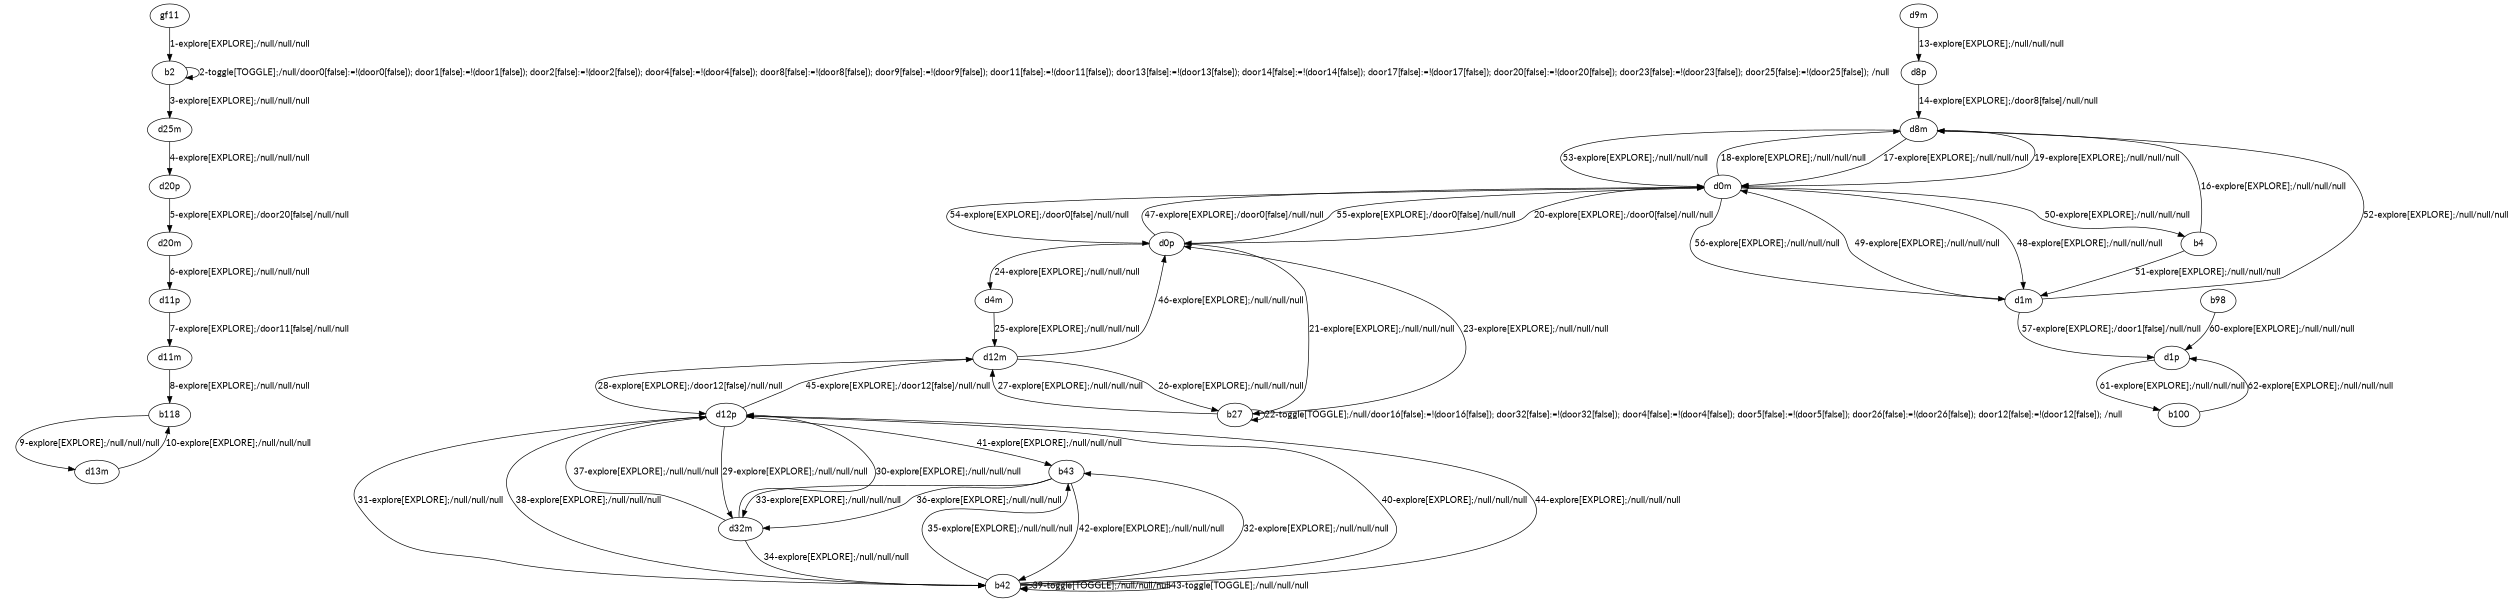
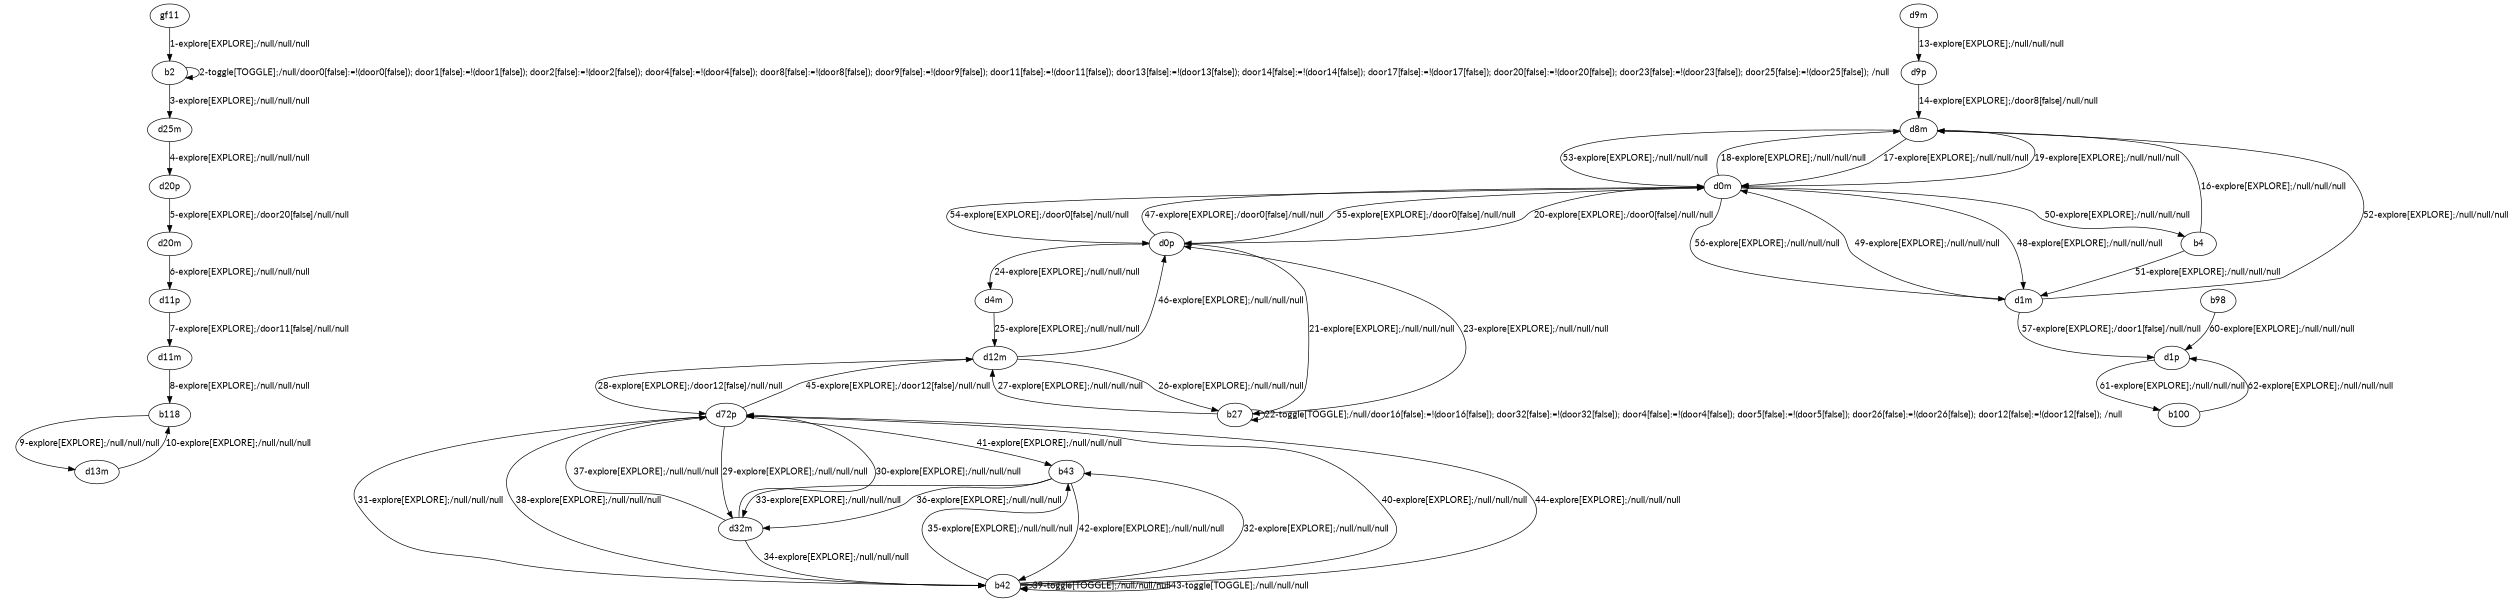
(1919, 73) -> (1919, 73)
(726, 415) -> (726, 415)
